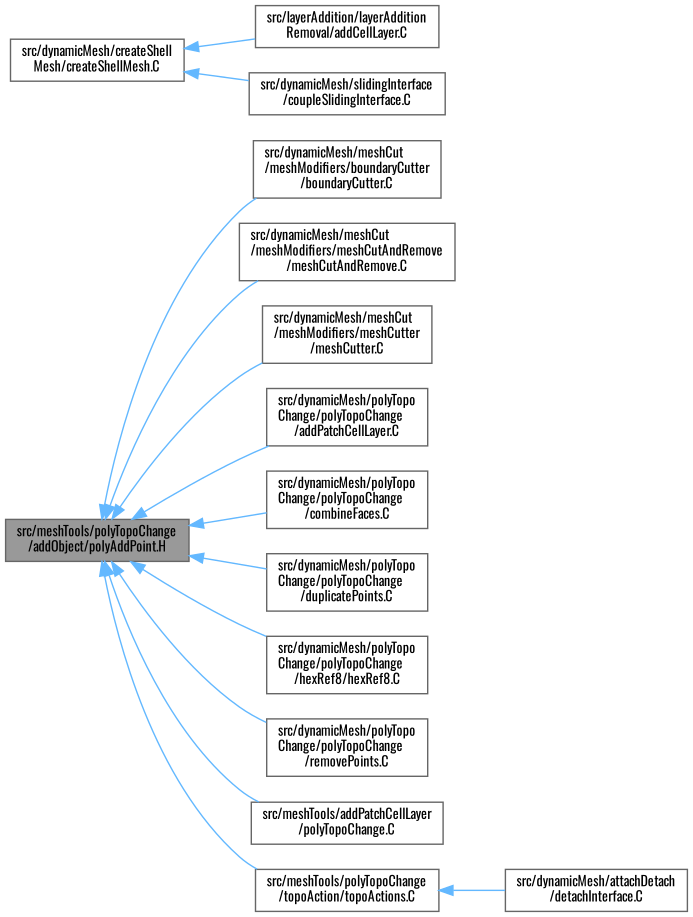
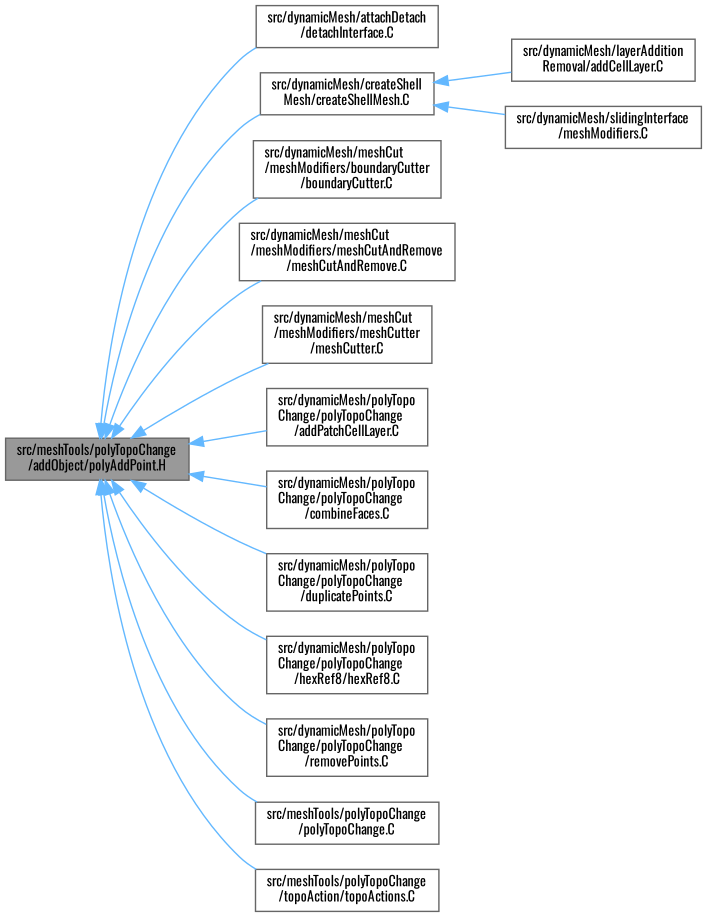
(347, 27) -> (603, 60)
(347, 94) -> (603, 127)
none -> (155, 254)
(347, 823) -> (347, 823)
(479, 890) -> (144, 220)
